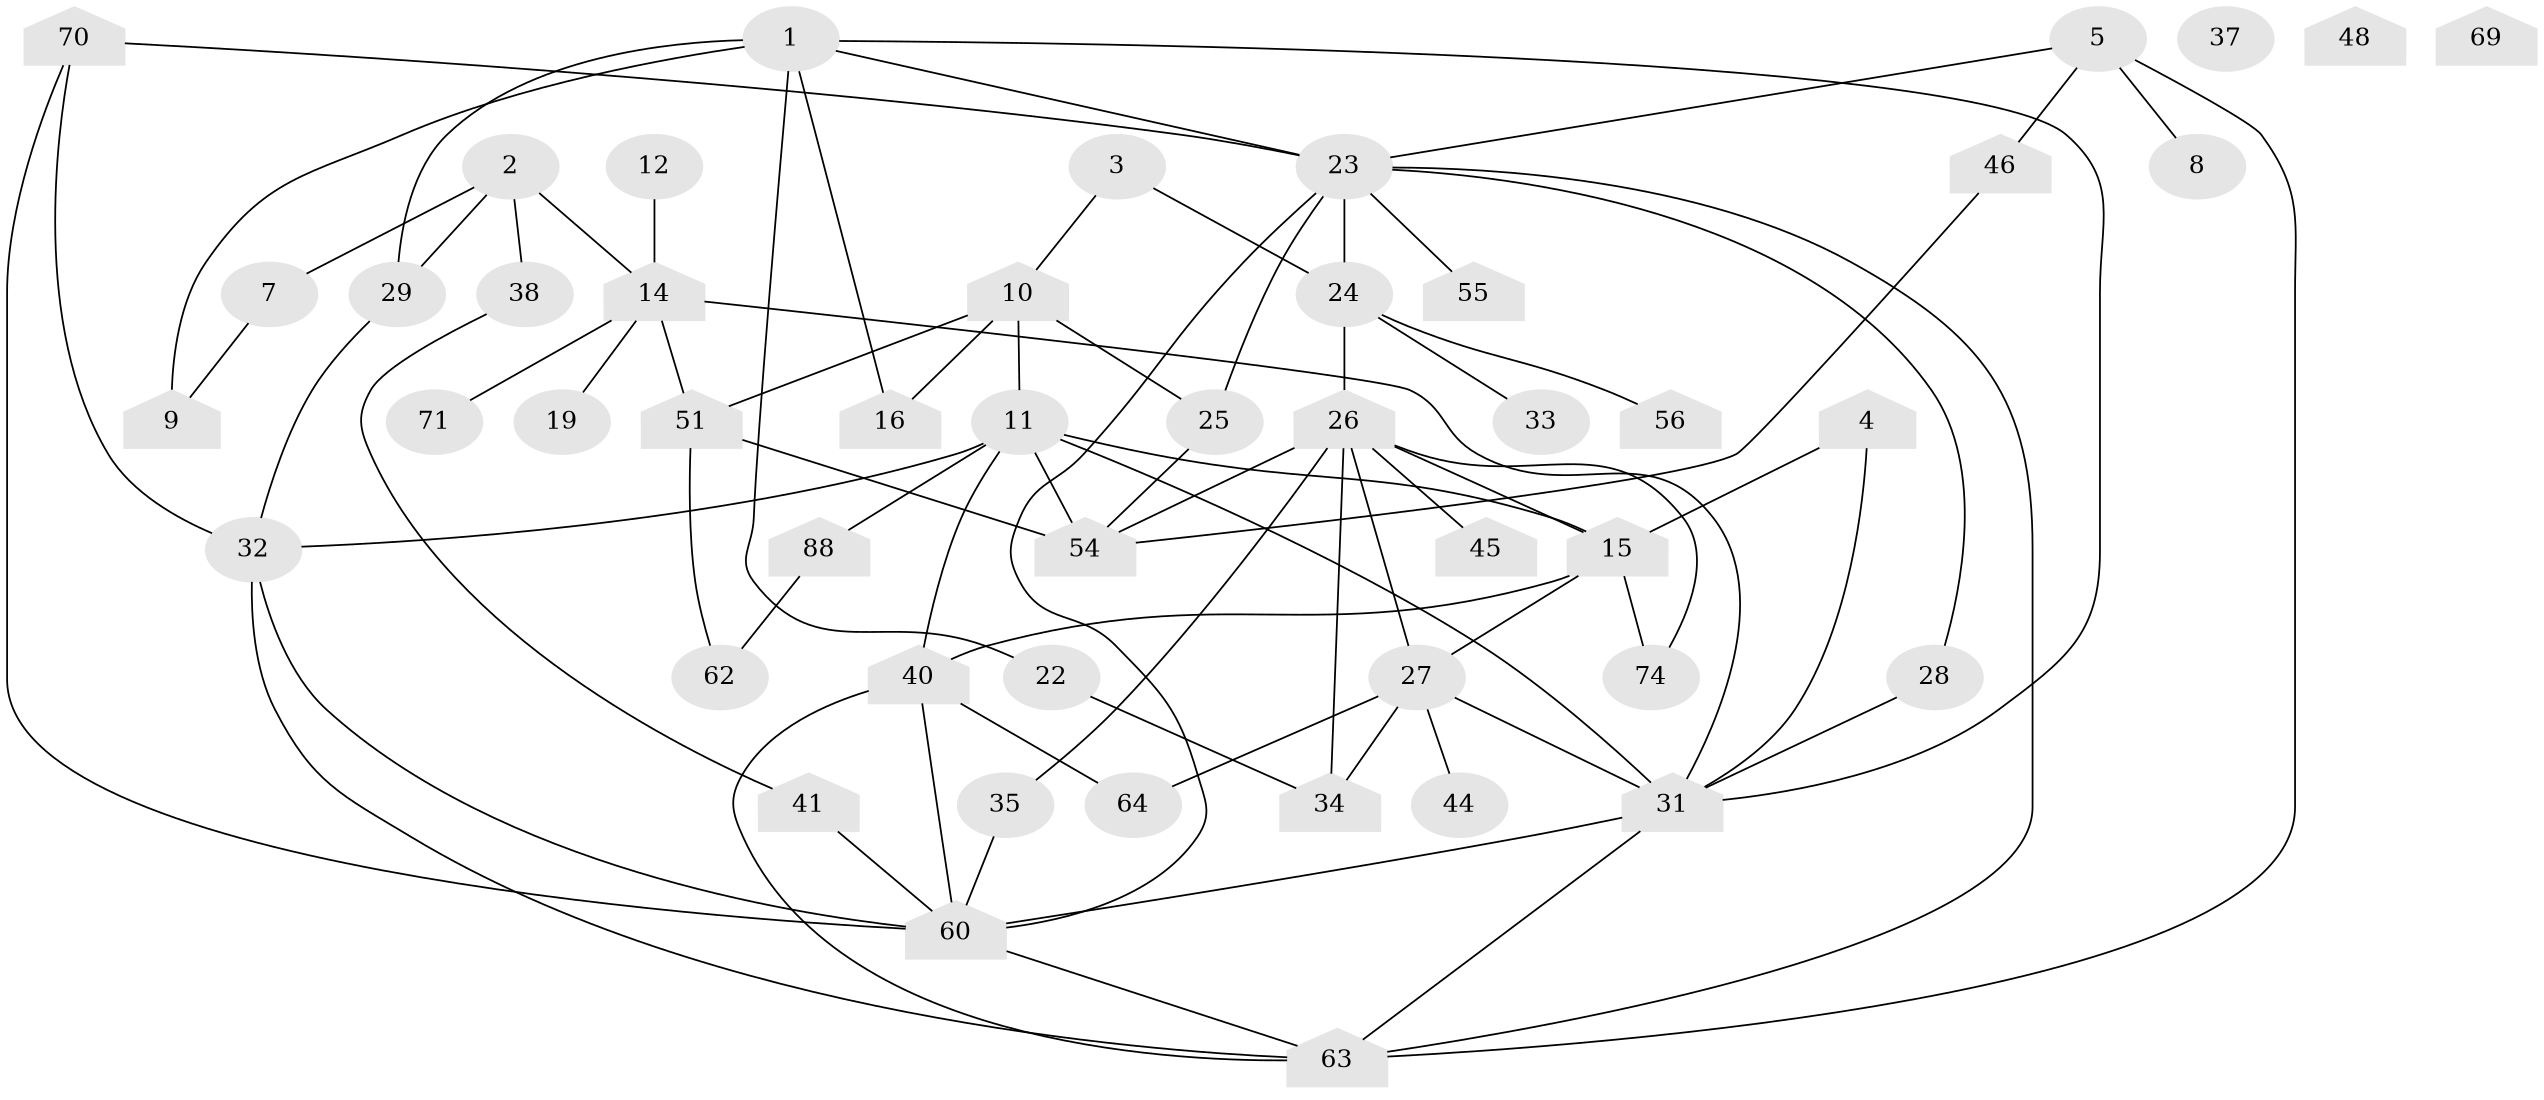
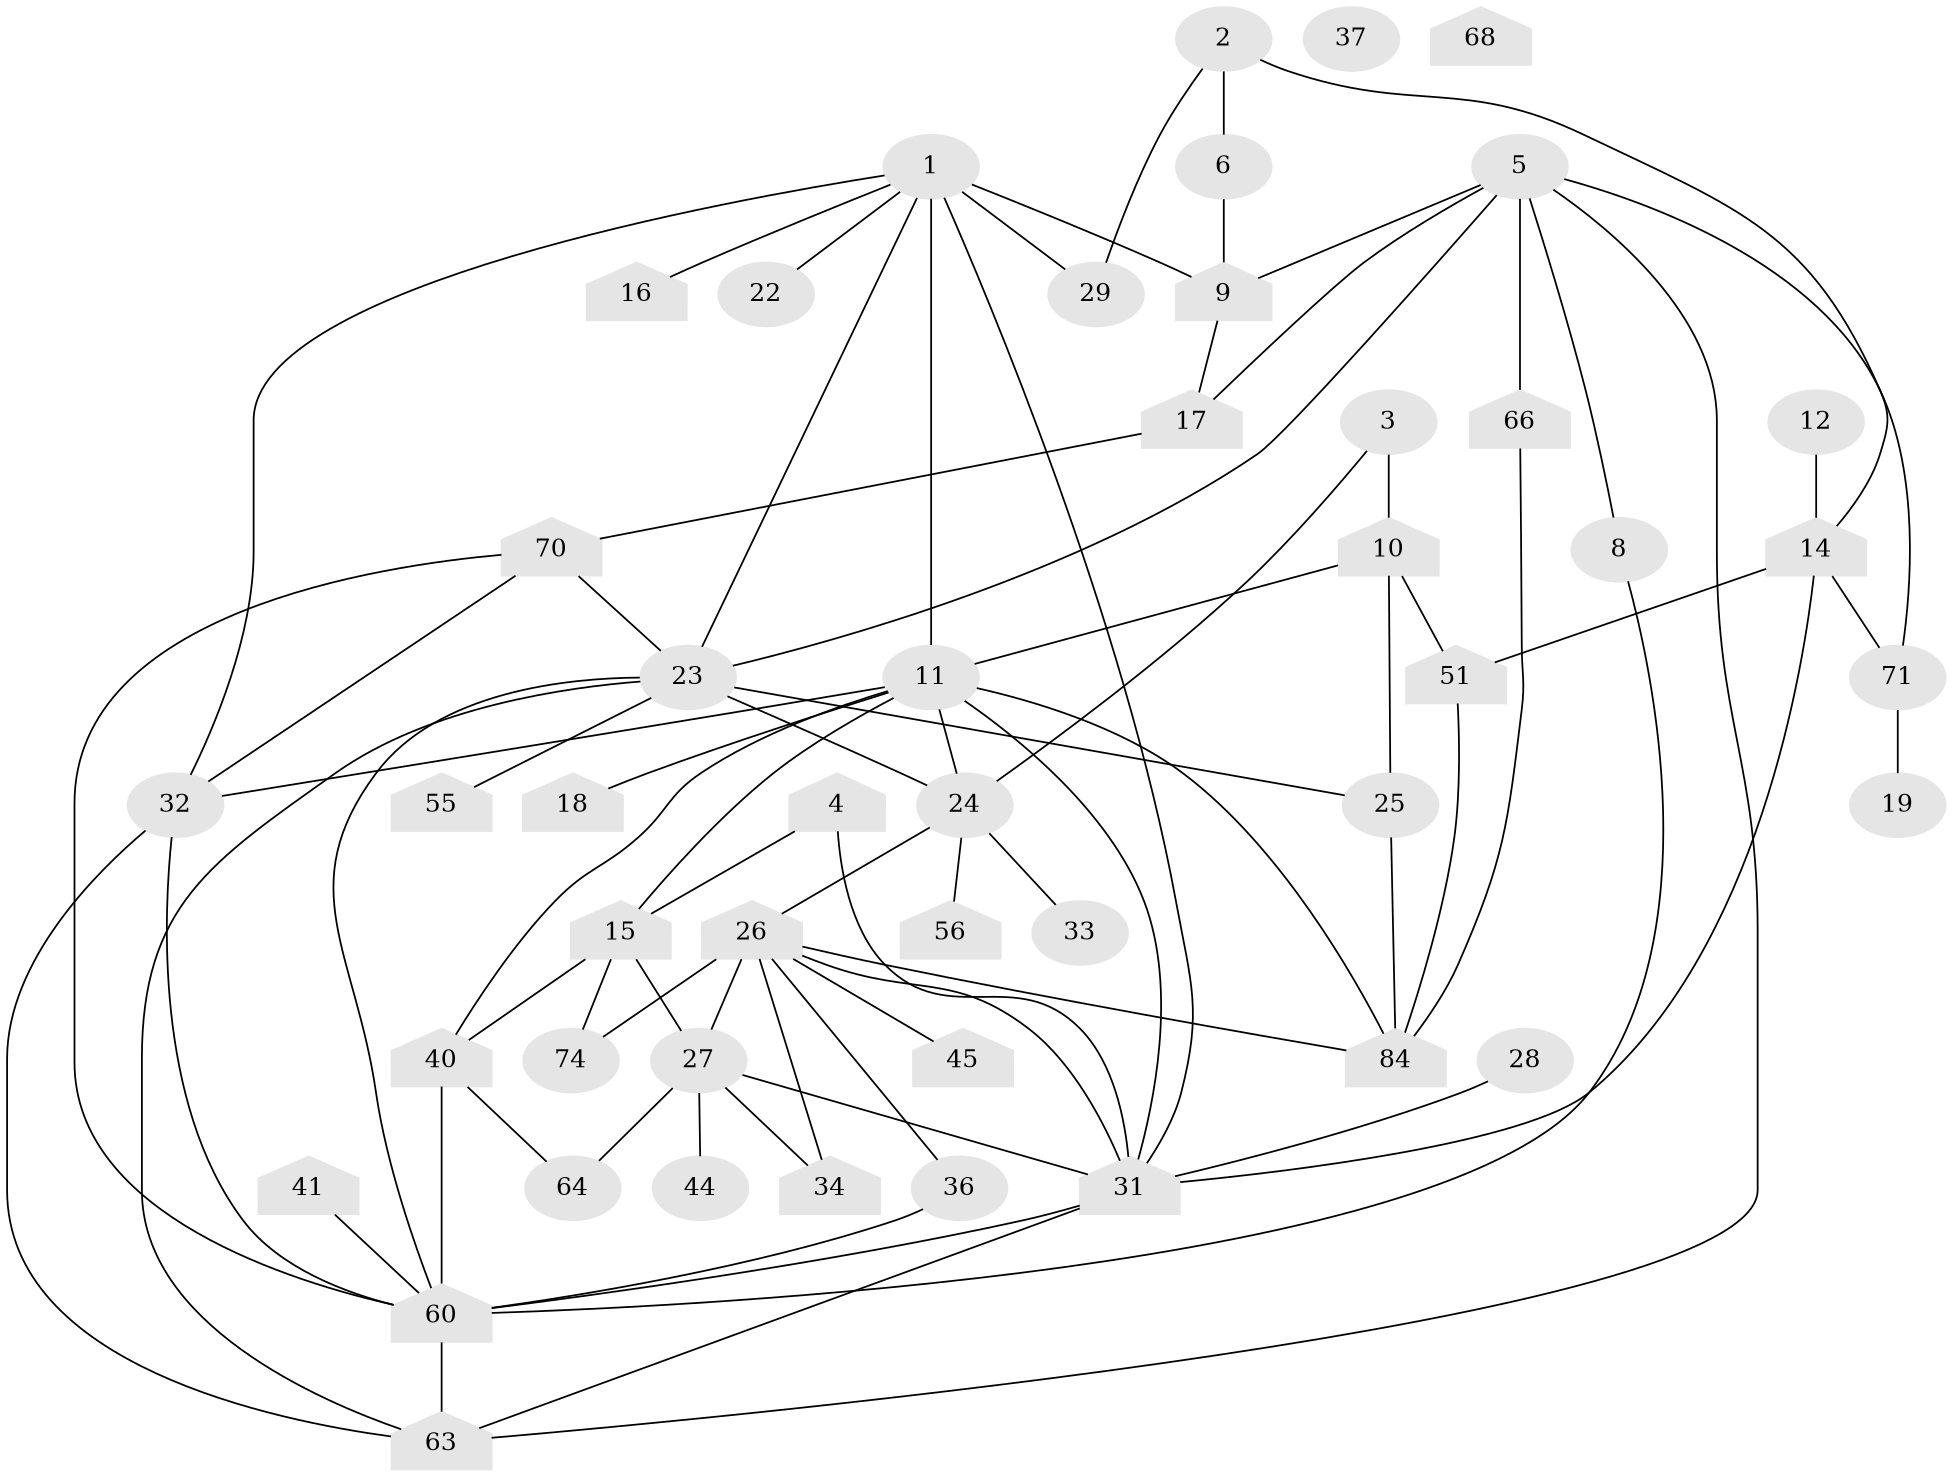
(2355, 39) -> (1481, 39)
(2487, 39) -> none
(2001, 167) -> (1520, 422)
none -> (1369, 232)
(1807, 278) -> none
(270, 294) -> (1224, 167)
(525, 294) -> none
none -> (1833, 324)
(610, 357) -> (1898, 742)
(952, 360) -> none
(301, 411) -> (371, 310)
none -> (931, 422)
none -> (1192, 422)
(1489, 489) -> (1005, 1012)
(819, 550) -> (573, 805)
(1085, 550) -> (1396, 1061)
(720, 678) -> none
none -> (948, 742)
(1204, 747) -> none
(1006, 805) -> (960, 1188)
(881, 975) -> none
none -> (1318, 1218)
